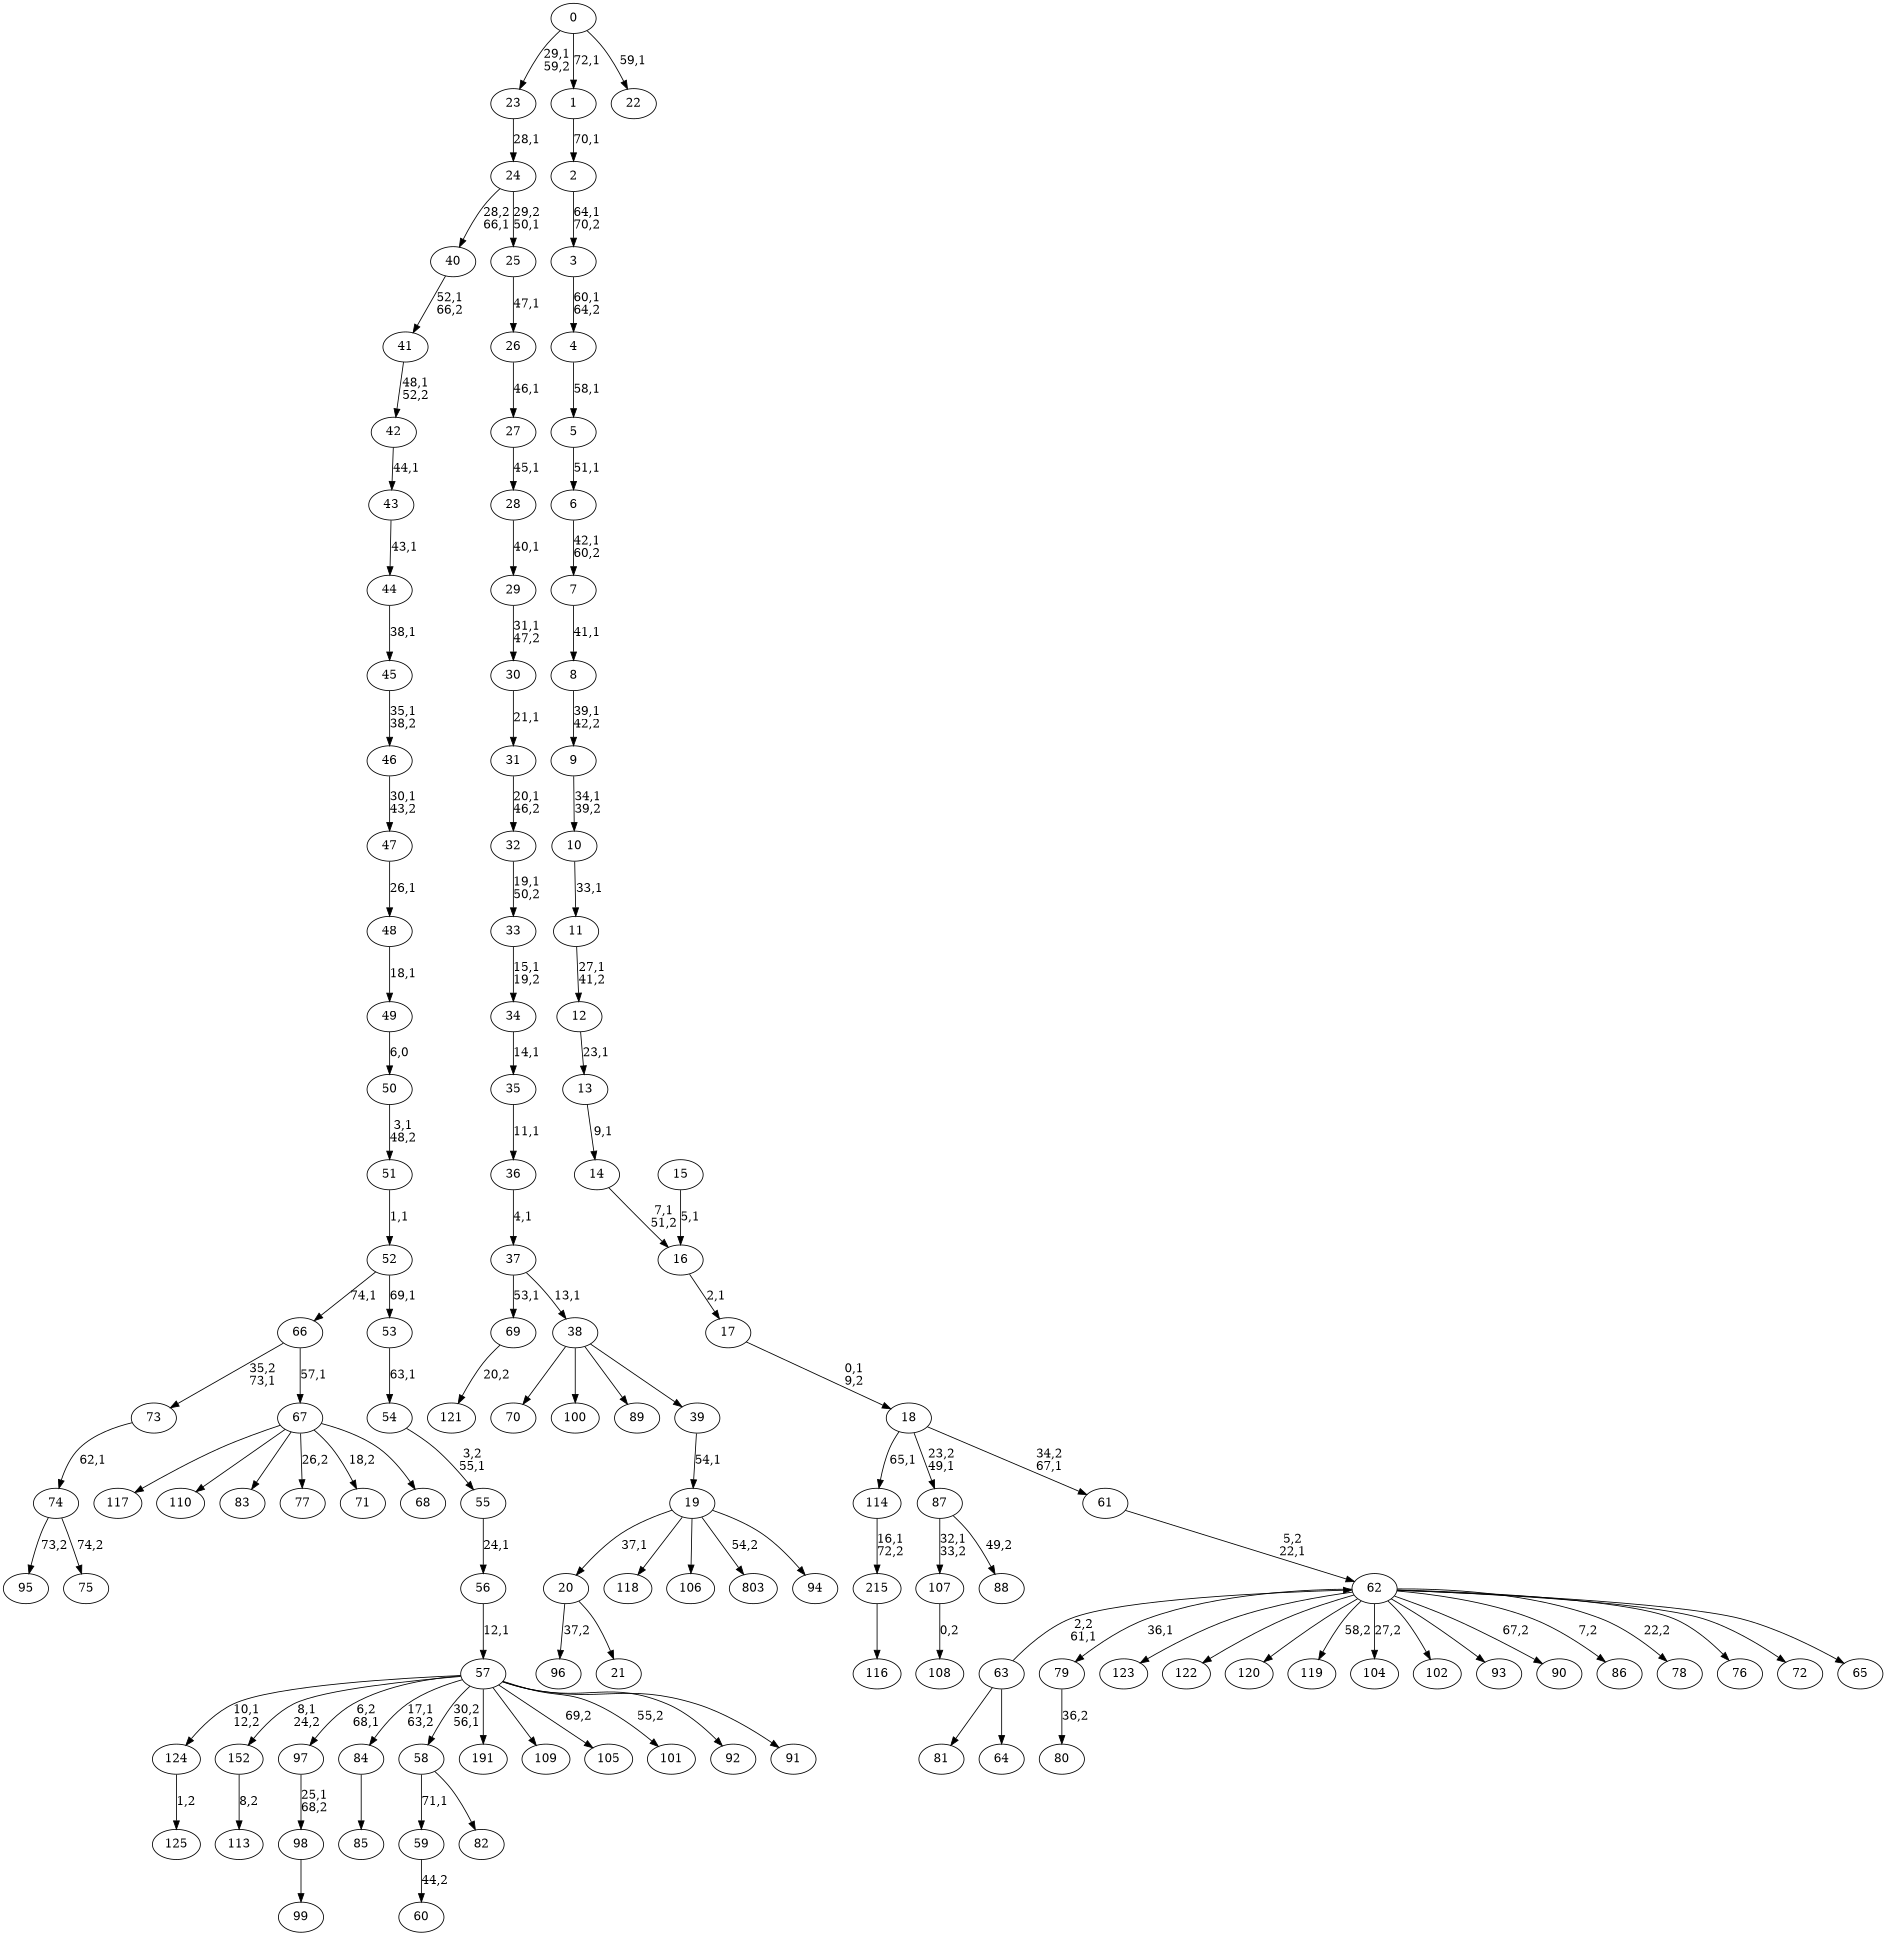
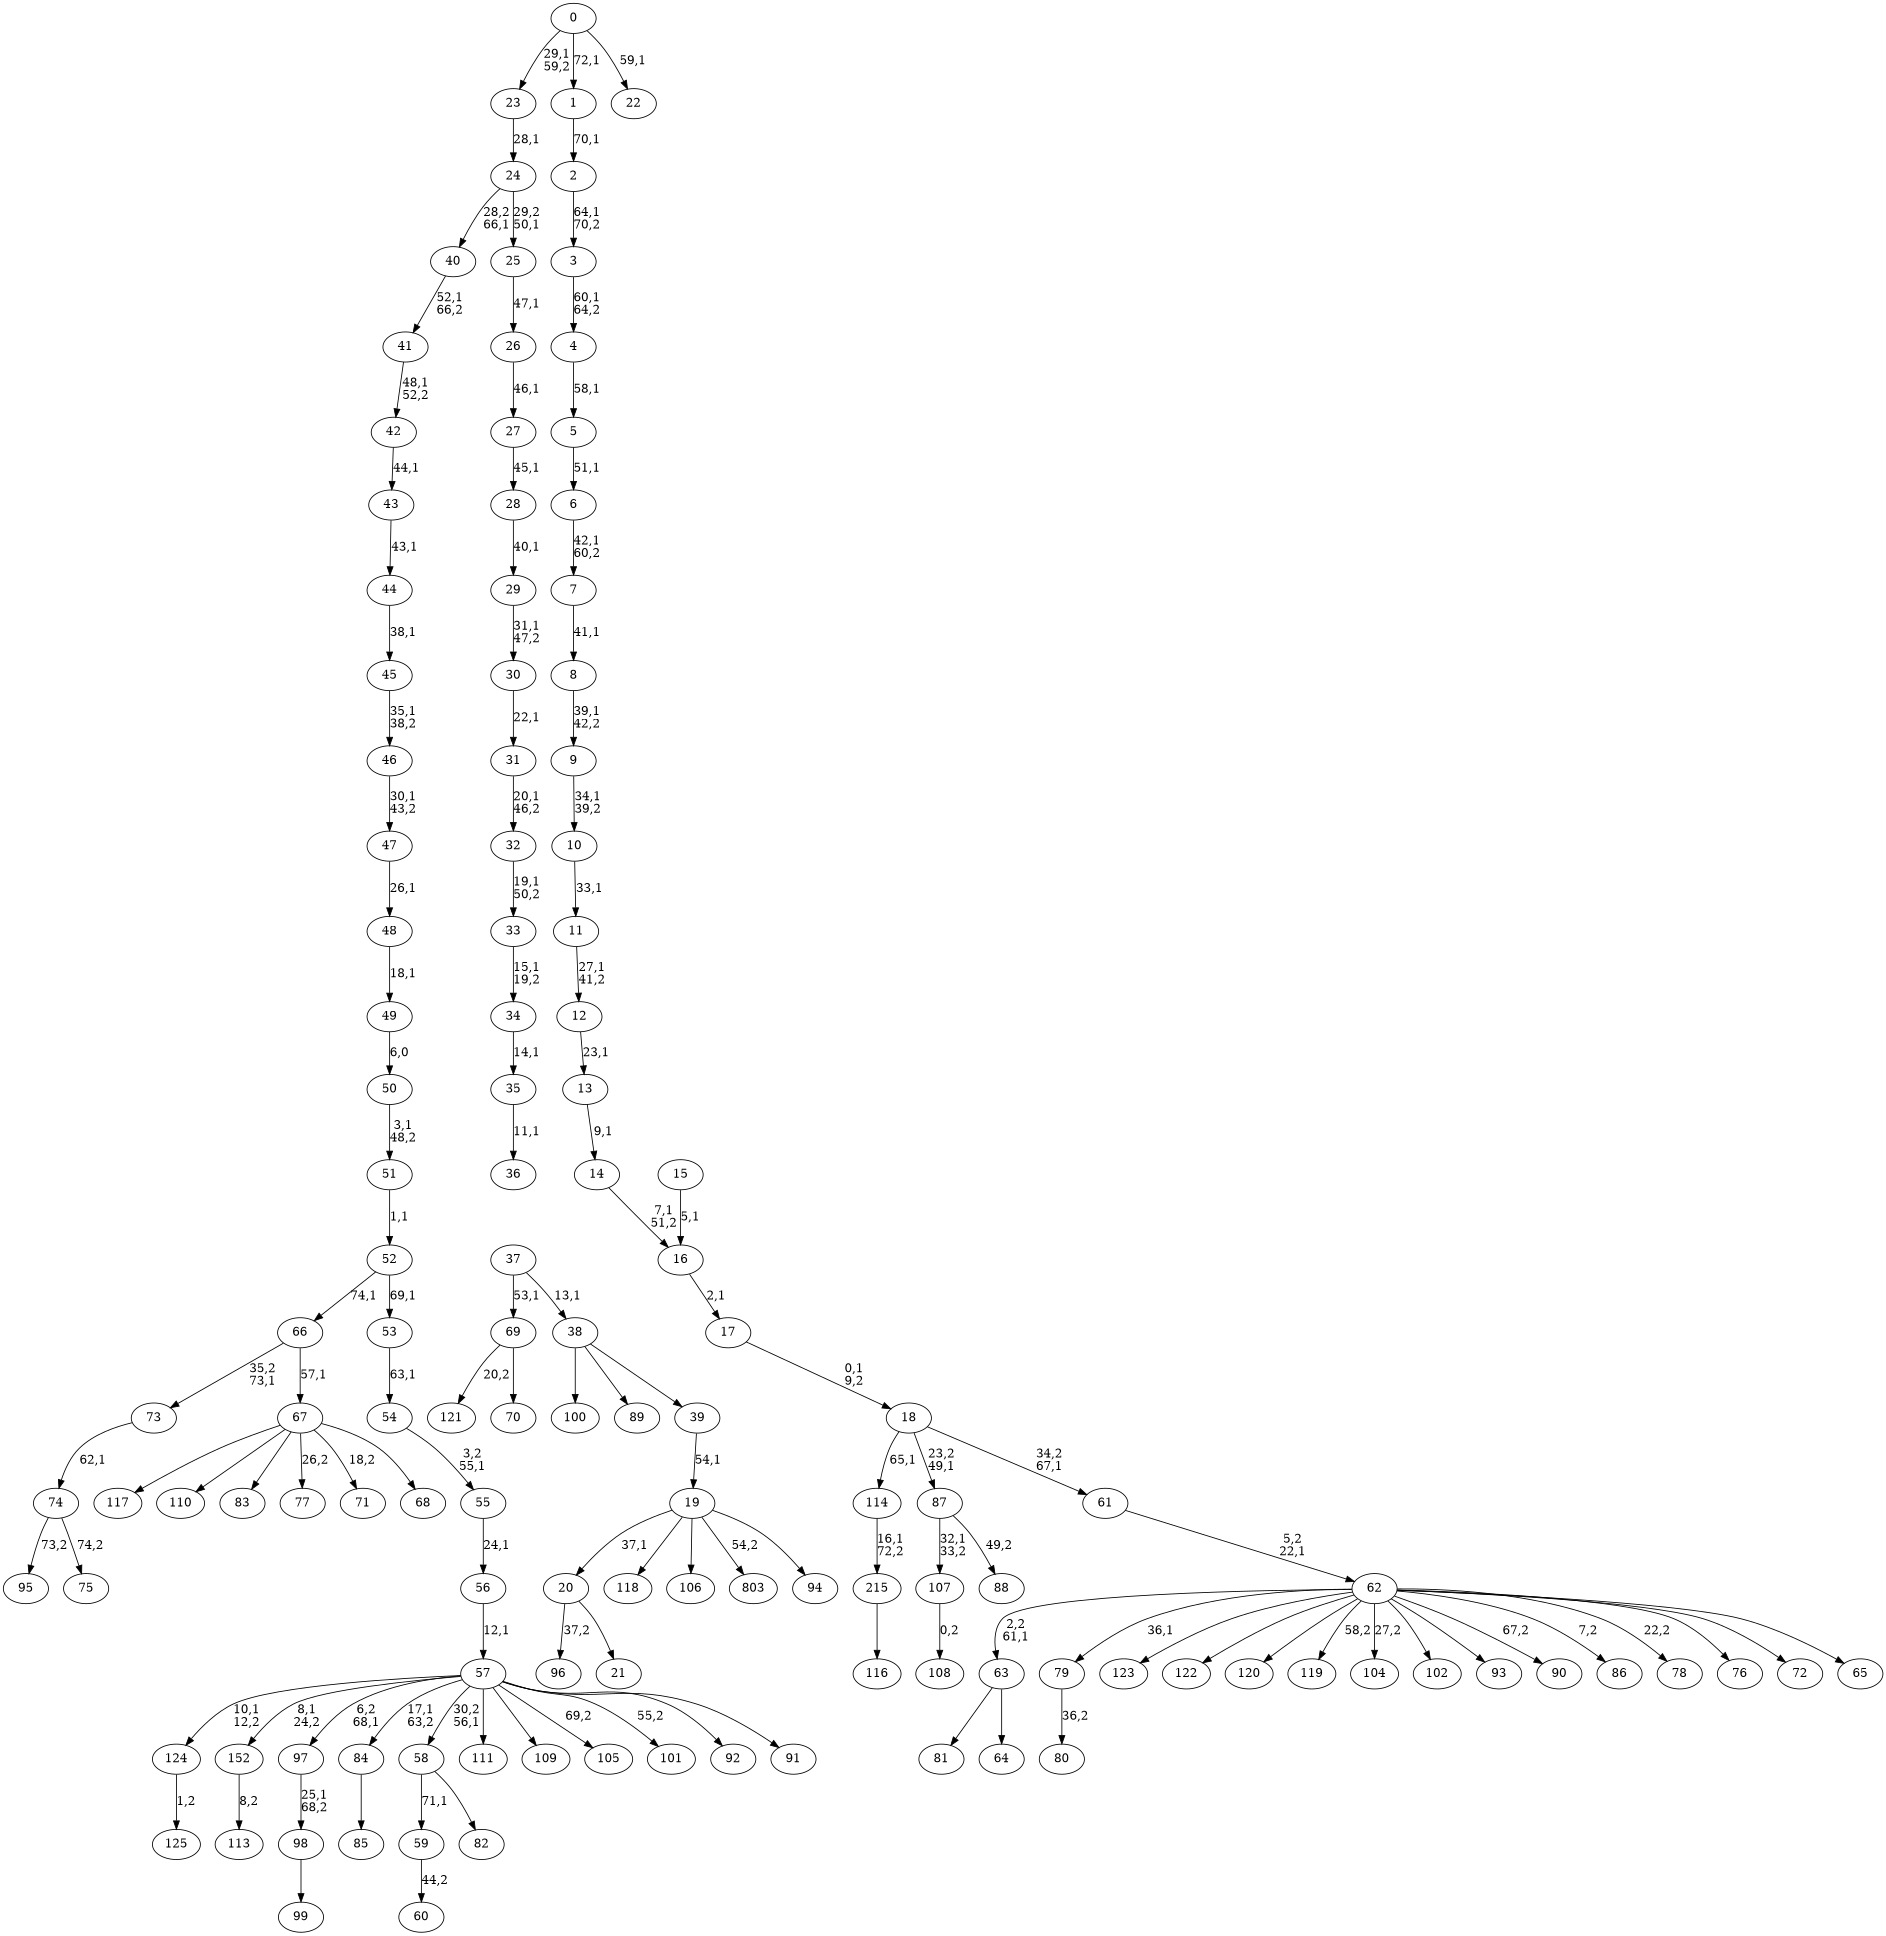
(527, 718) -> (527, 718)
(513, 1213) -> none
(547, 1372) -> (513, 1371)
(1170, 1601) -> (1159, 1595)
(483, 1759) -> (483, 1759)
